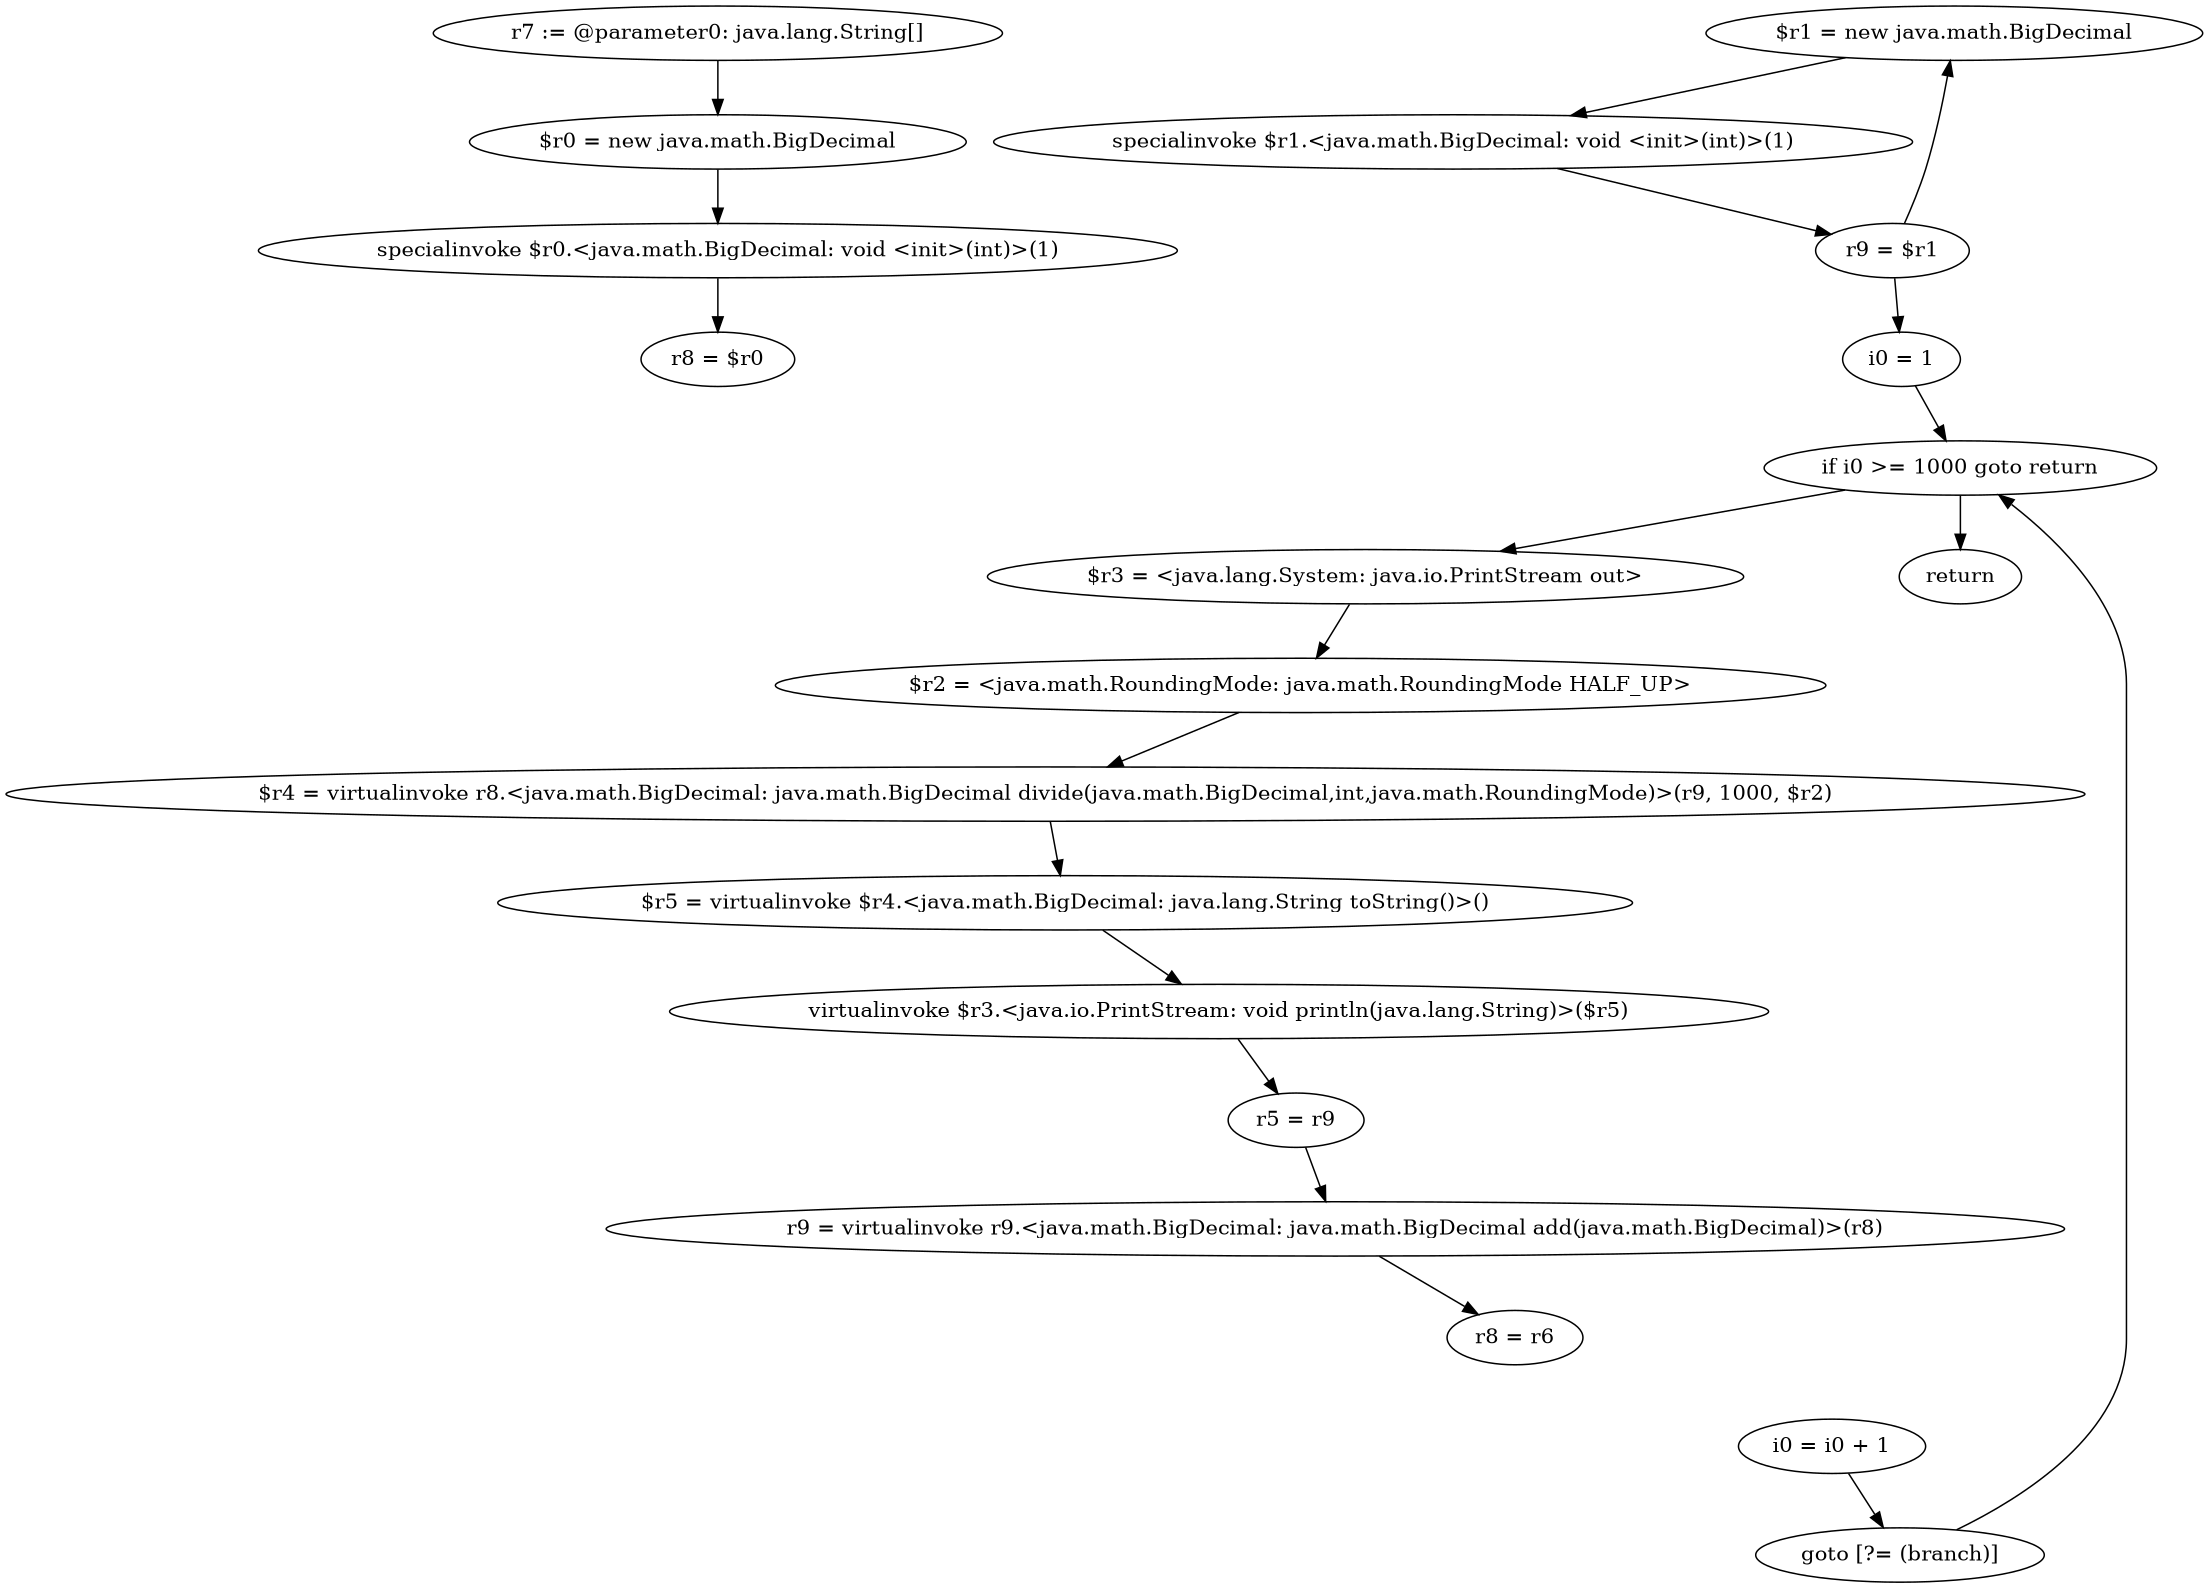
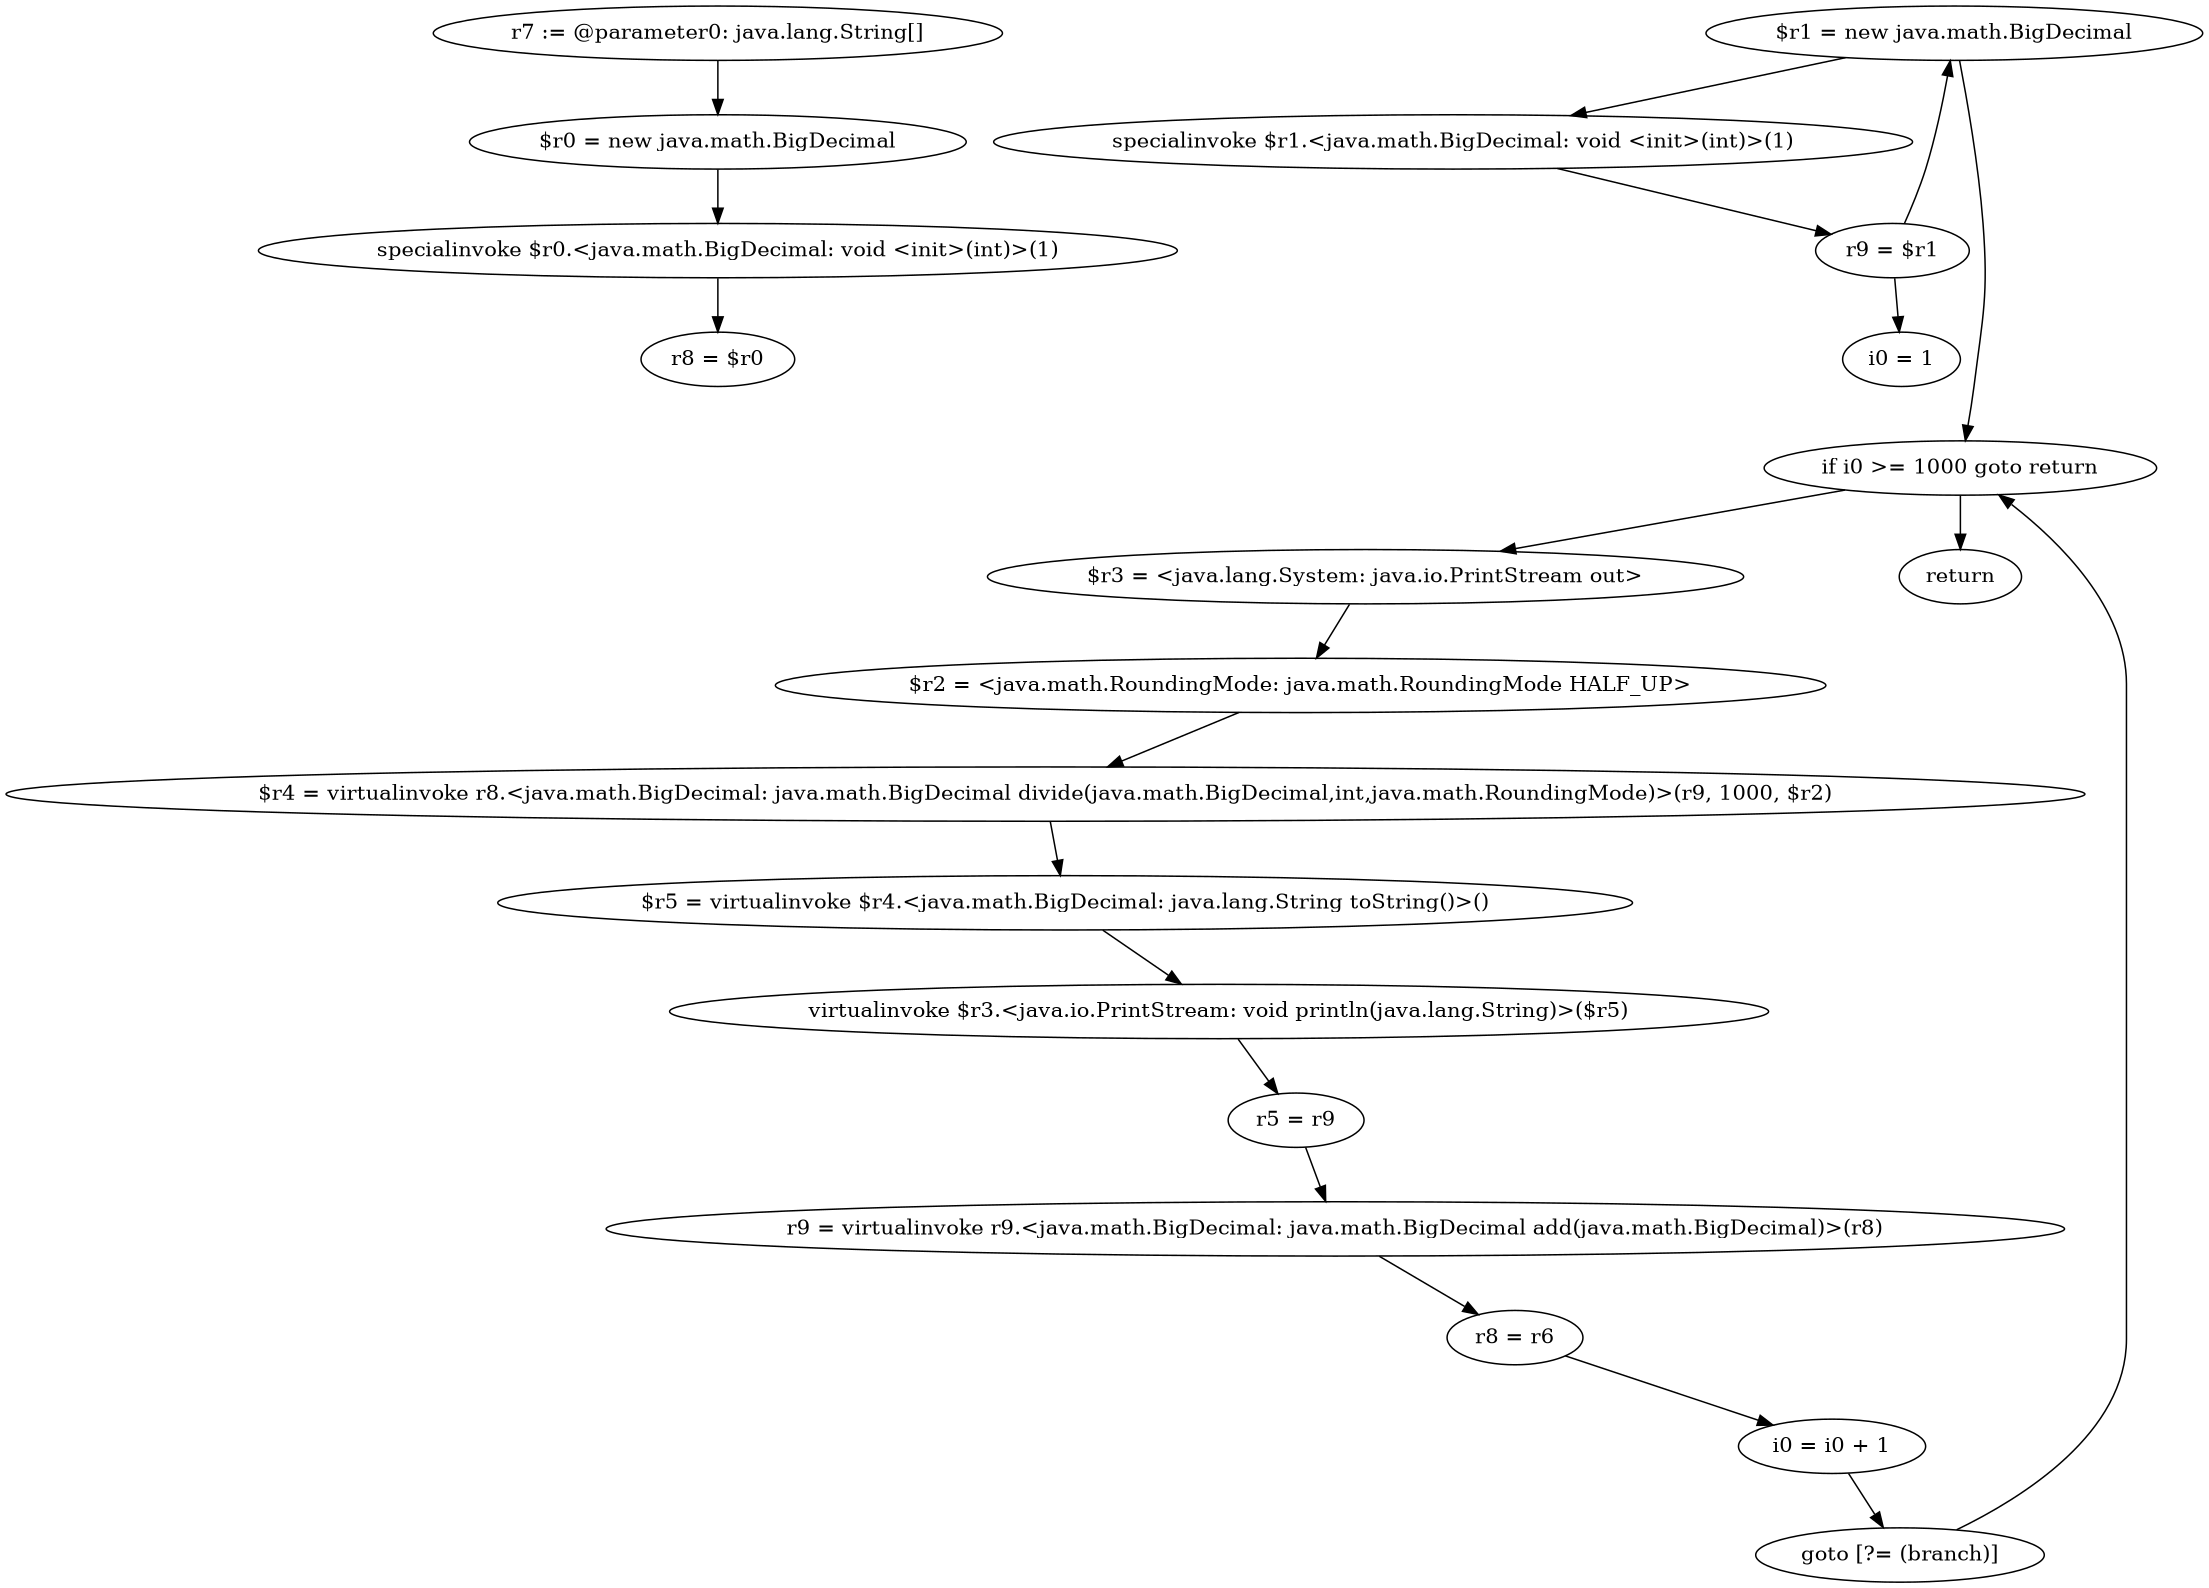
(1927, 407) -> (1984, 243)
none -> (1662, 1388)
